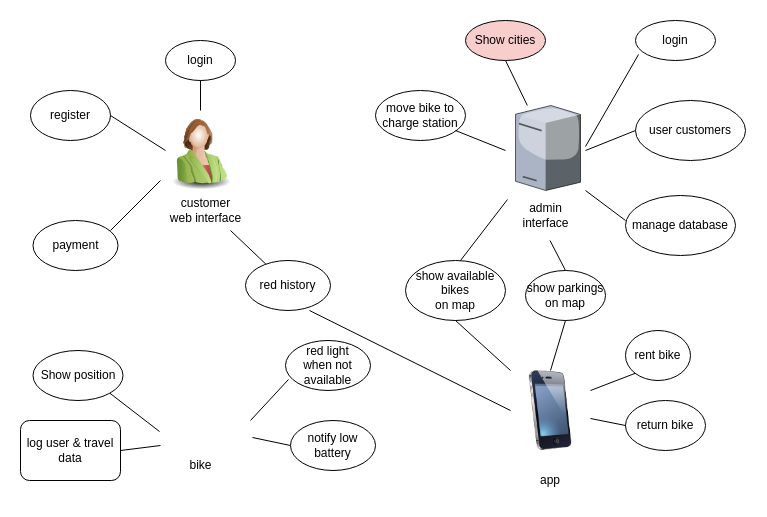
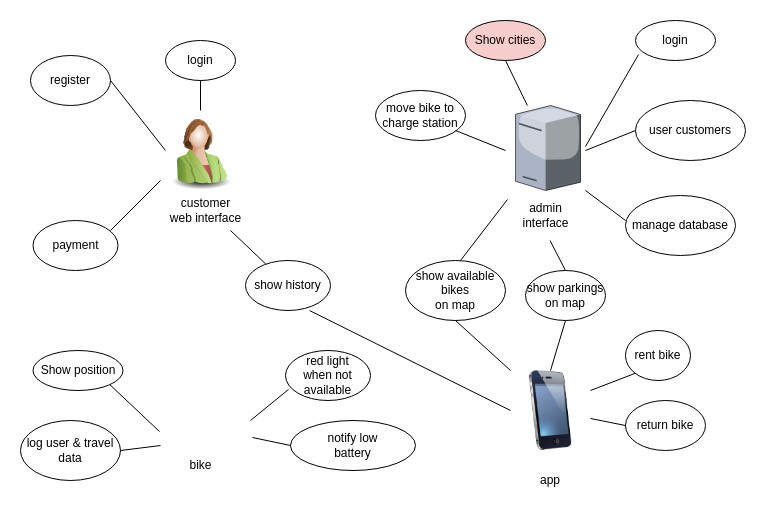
(71, 116) -> (71, 81)
(288, 286) -> (288, 286)
(328, 366) -> (328, 376)
(78, 376) -> (78, 371)
(333, 446) -> (353, 446)
(71, 451) -> (71, 451)
